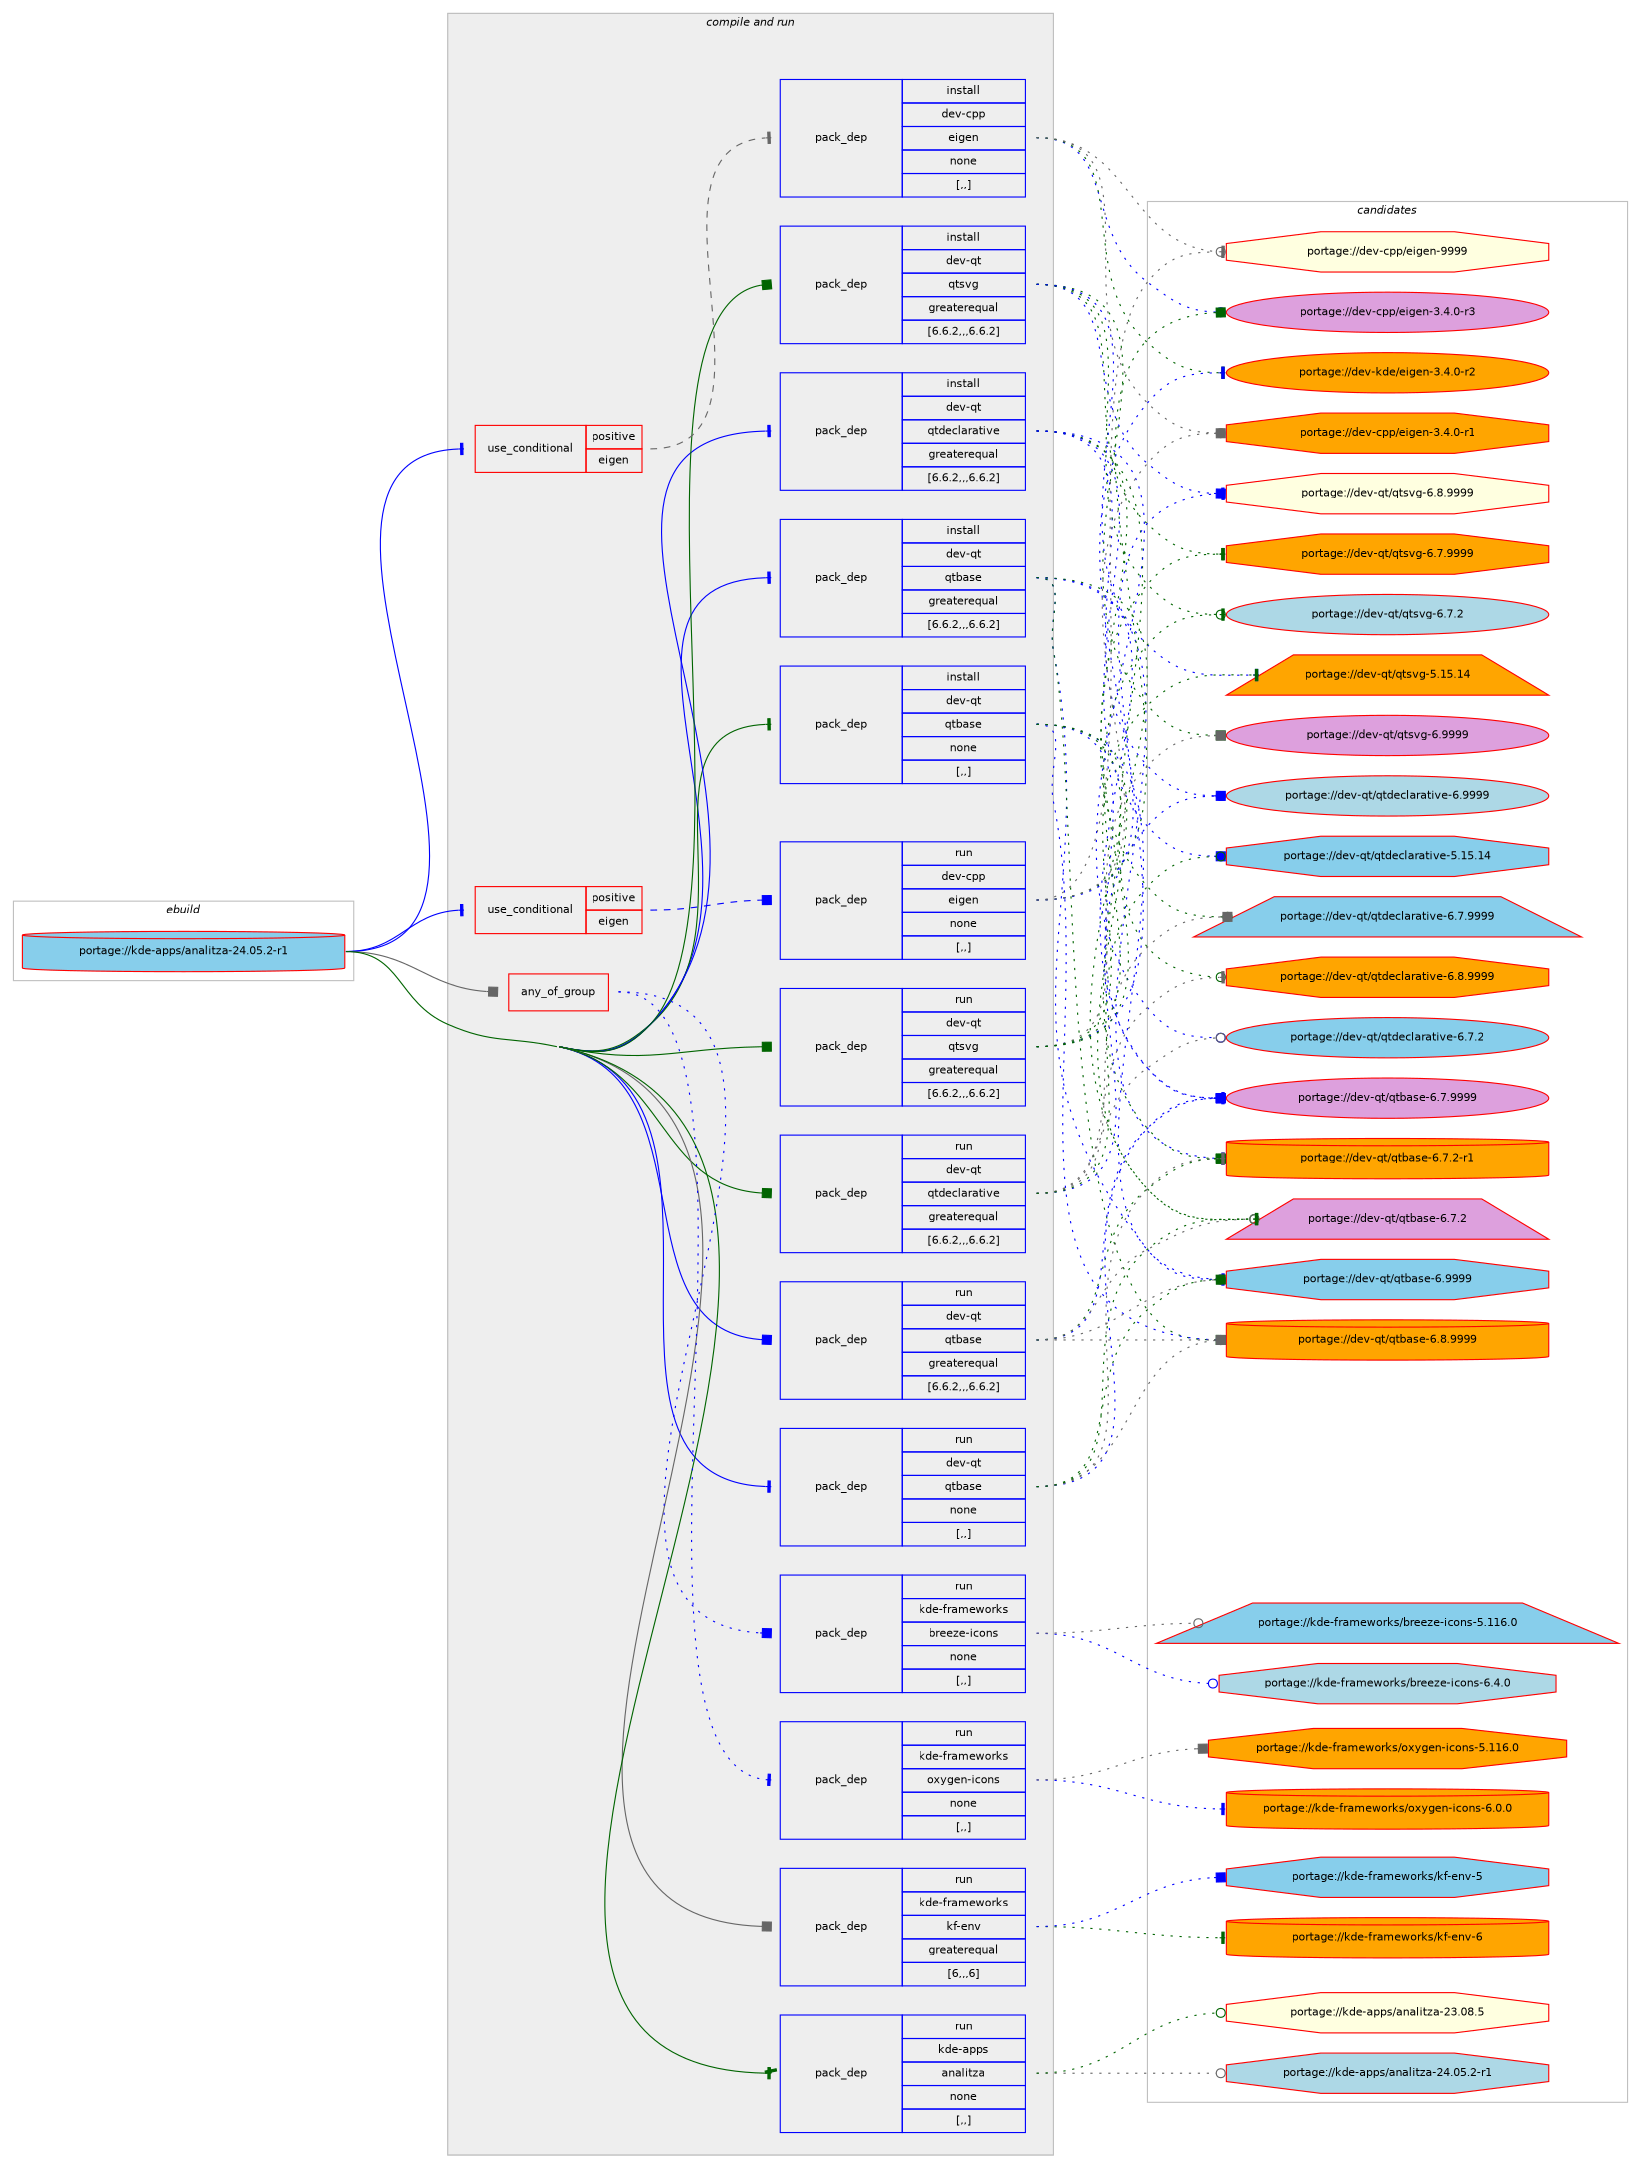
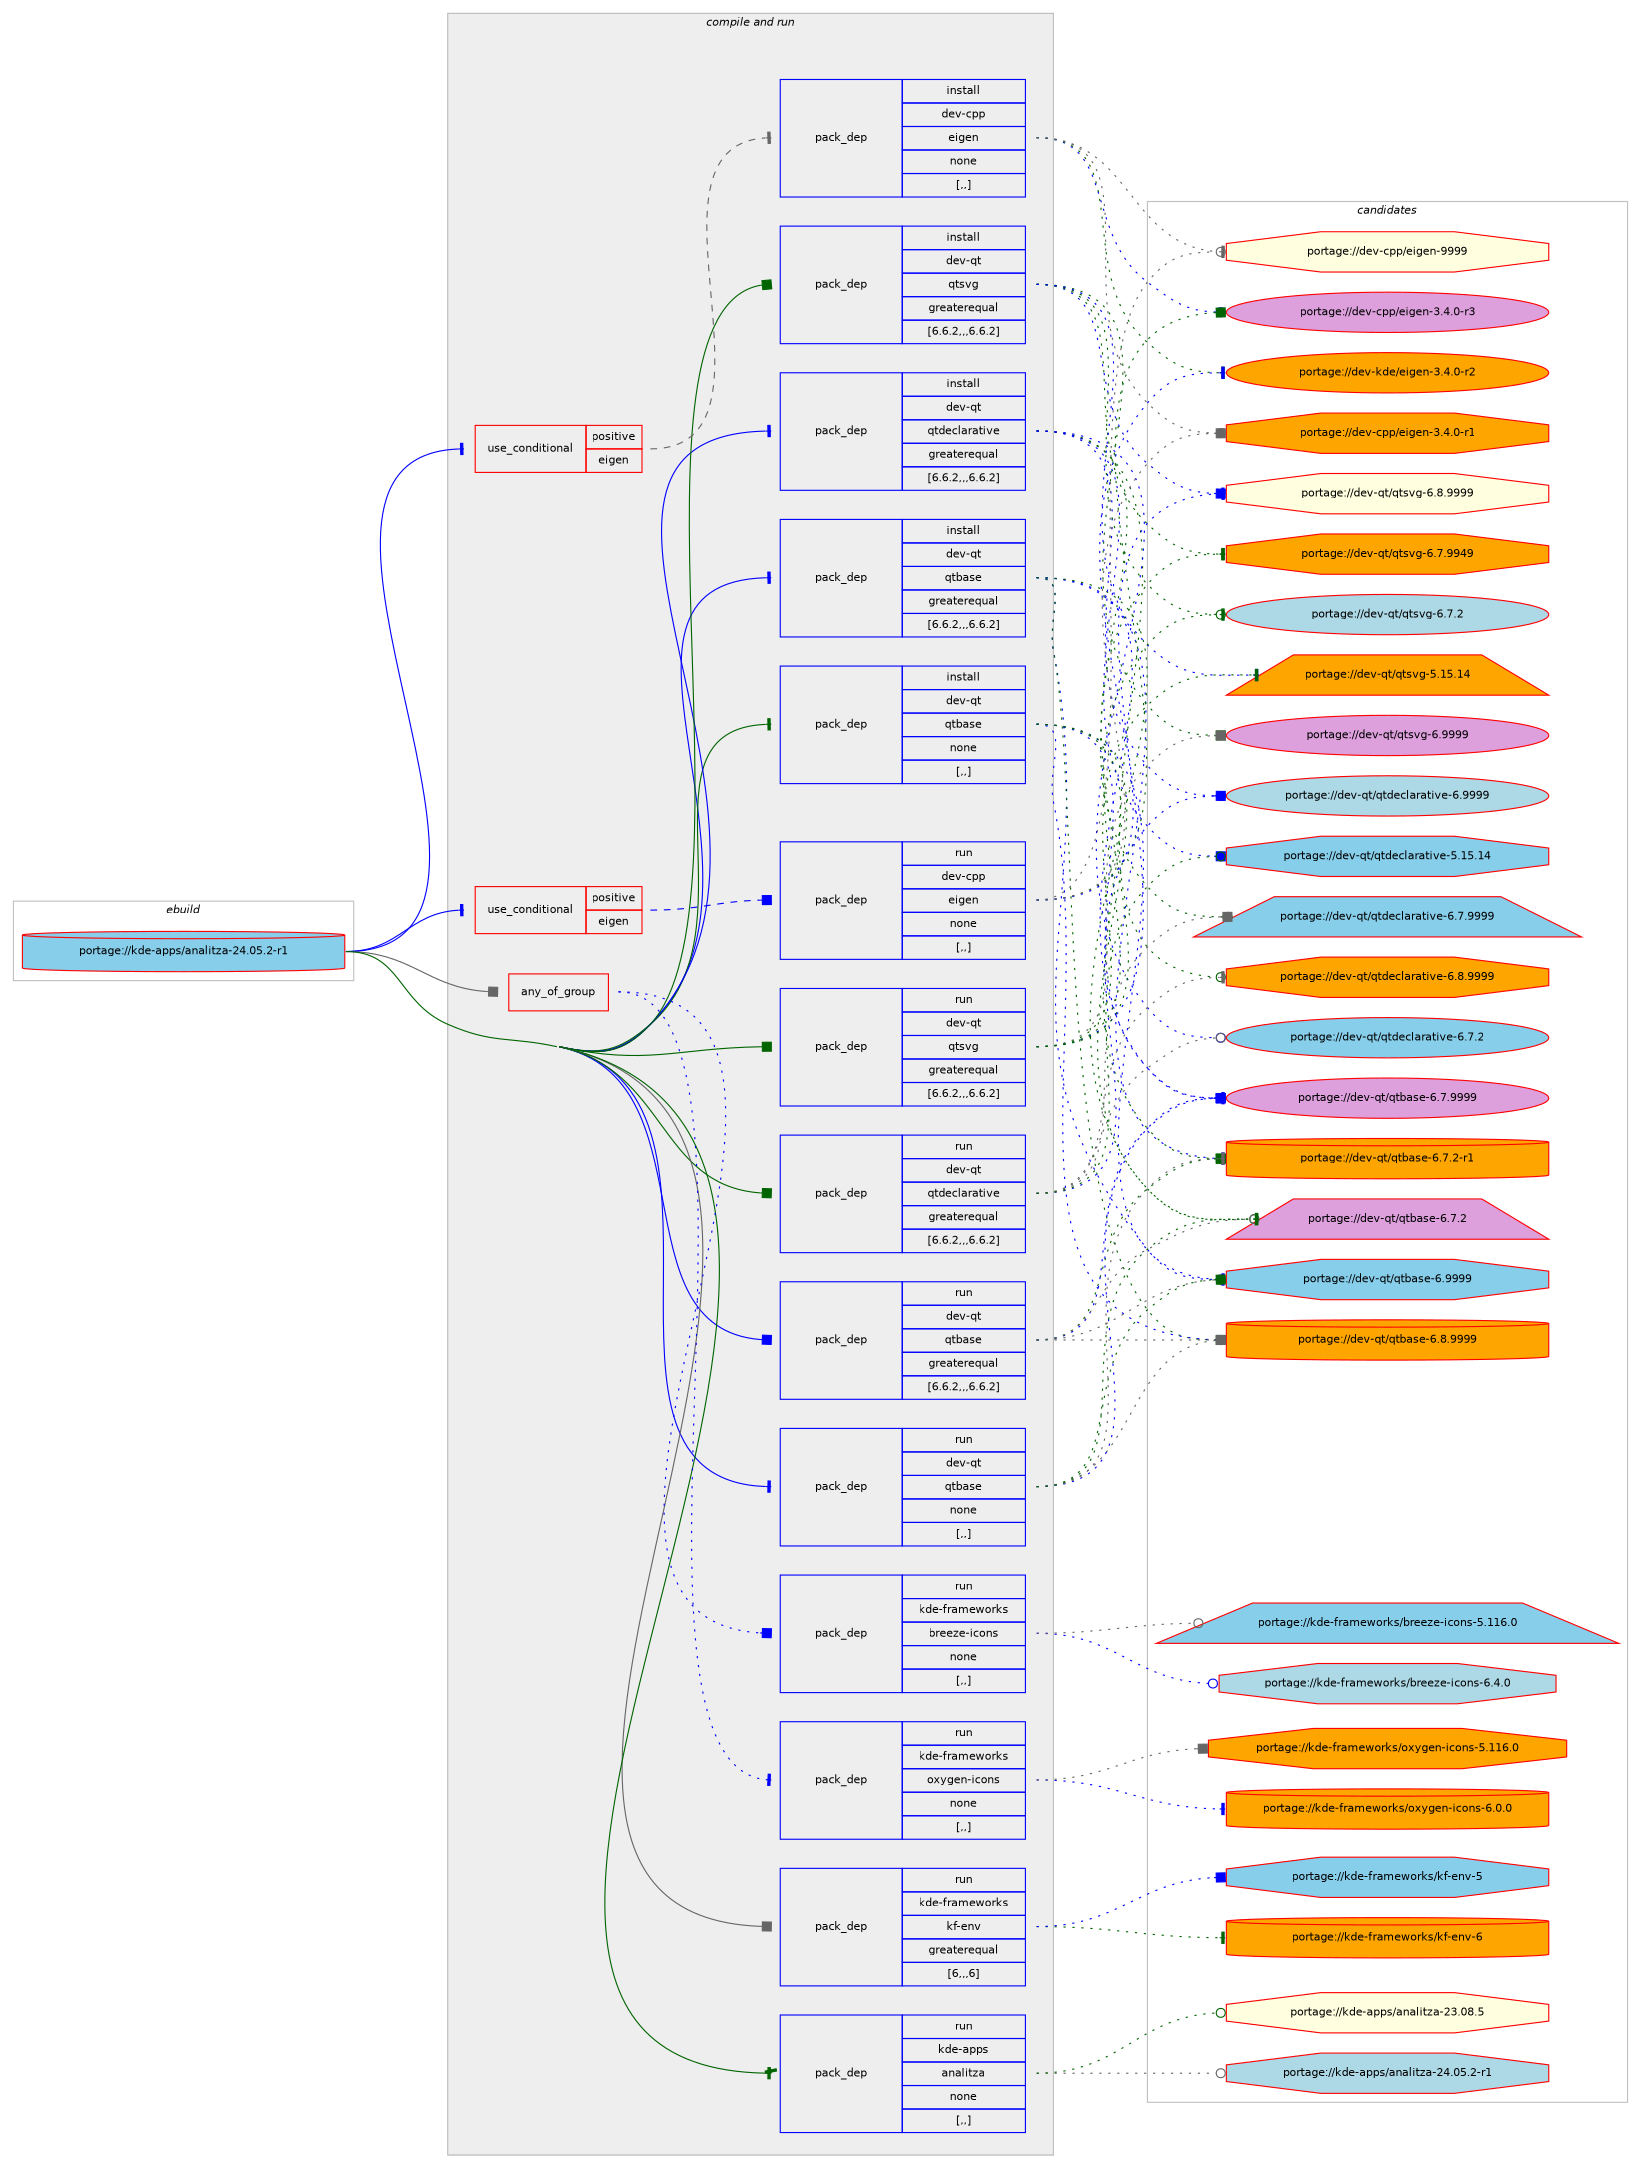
(1388, 554) -> (1388, 554)
